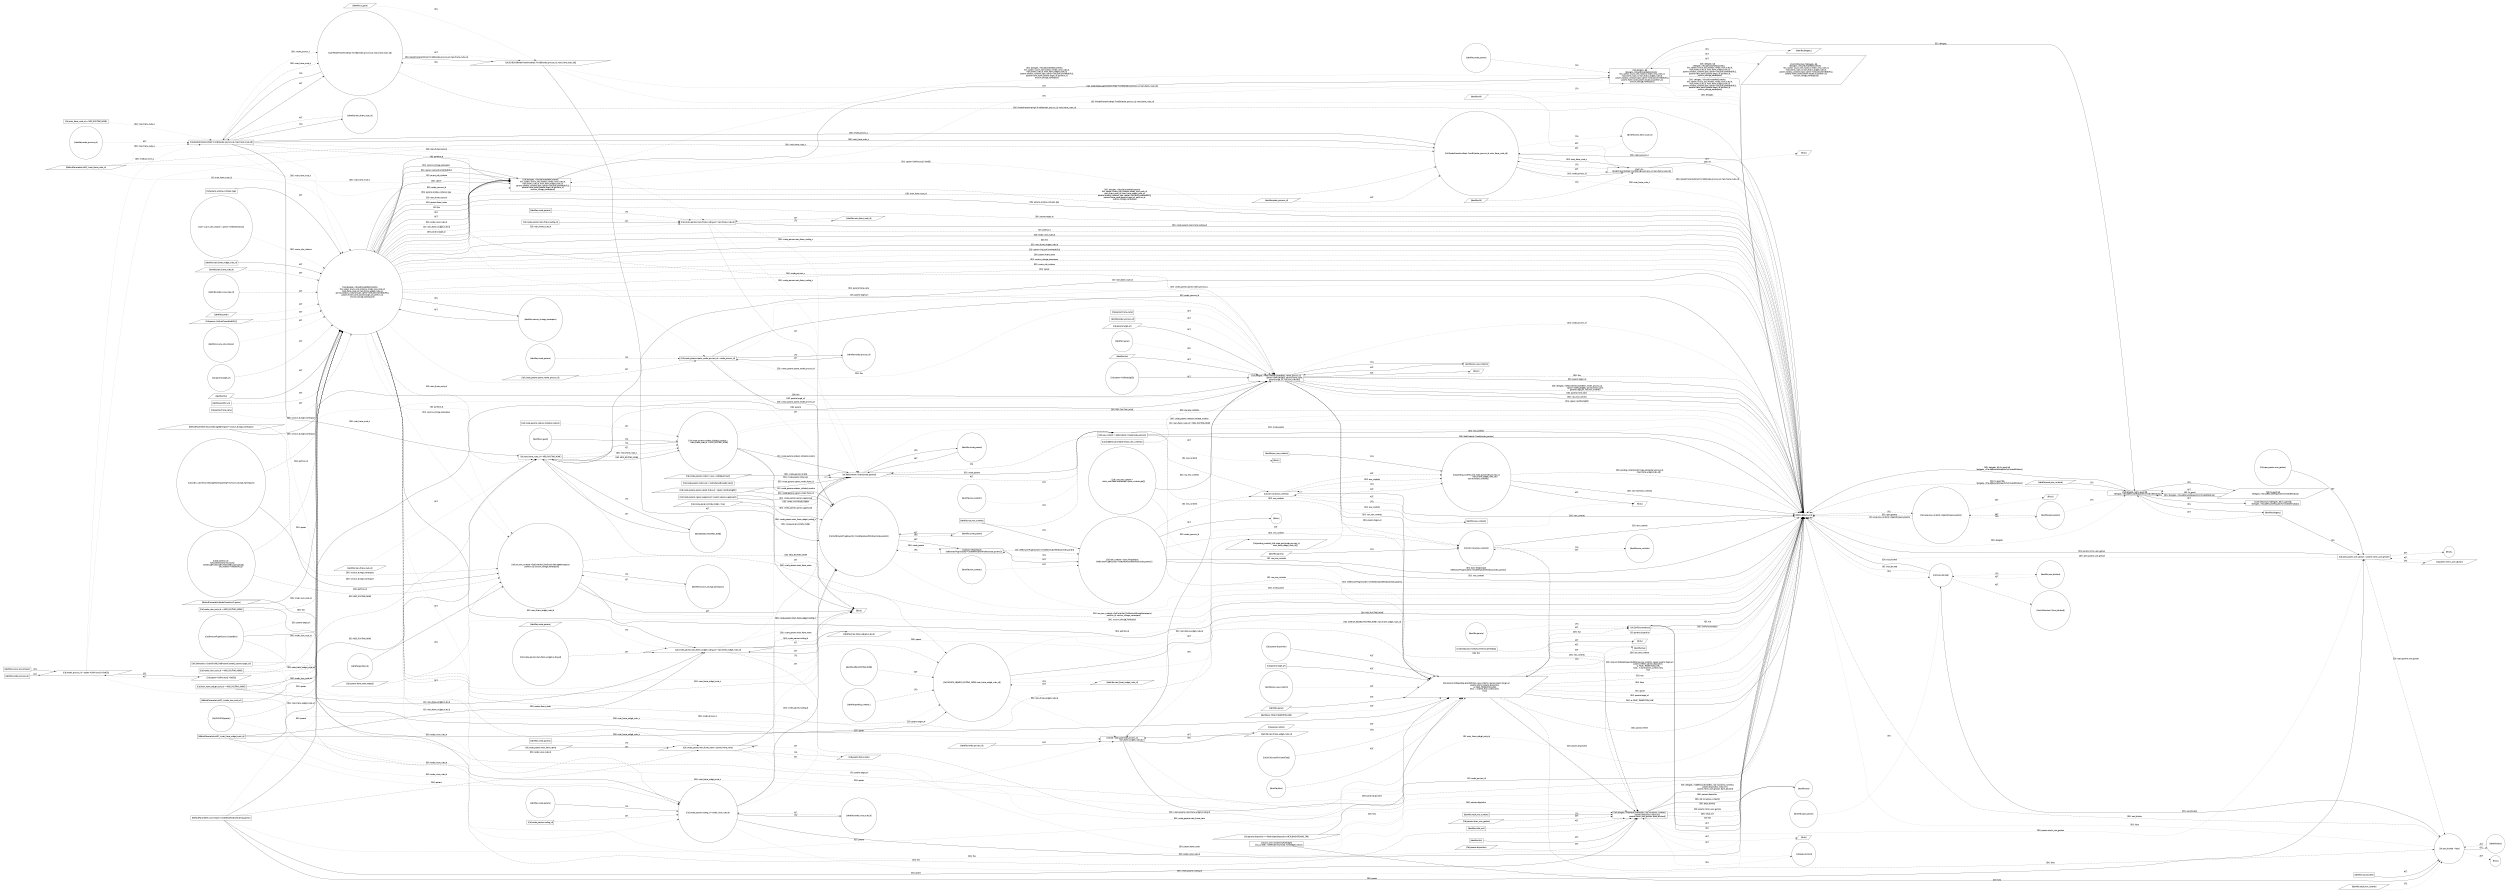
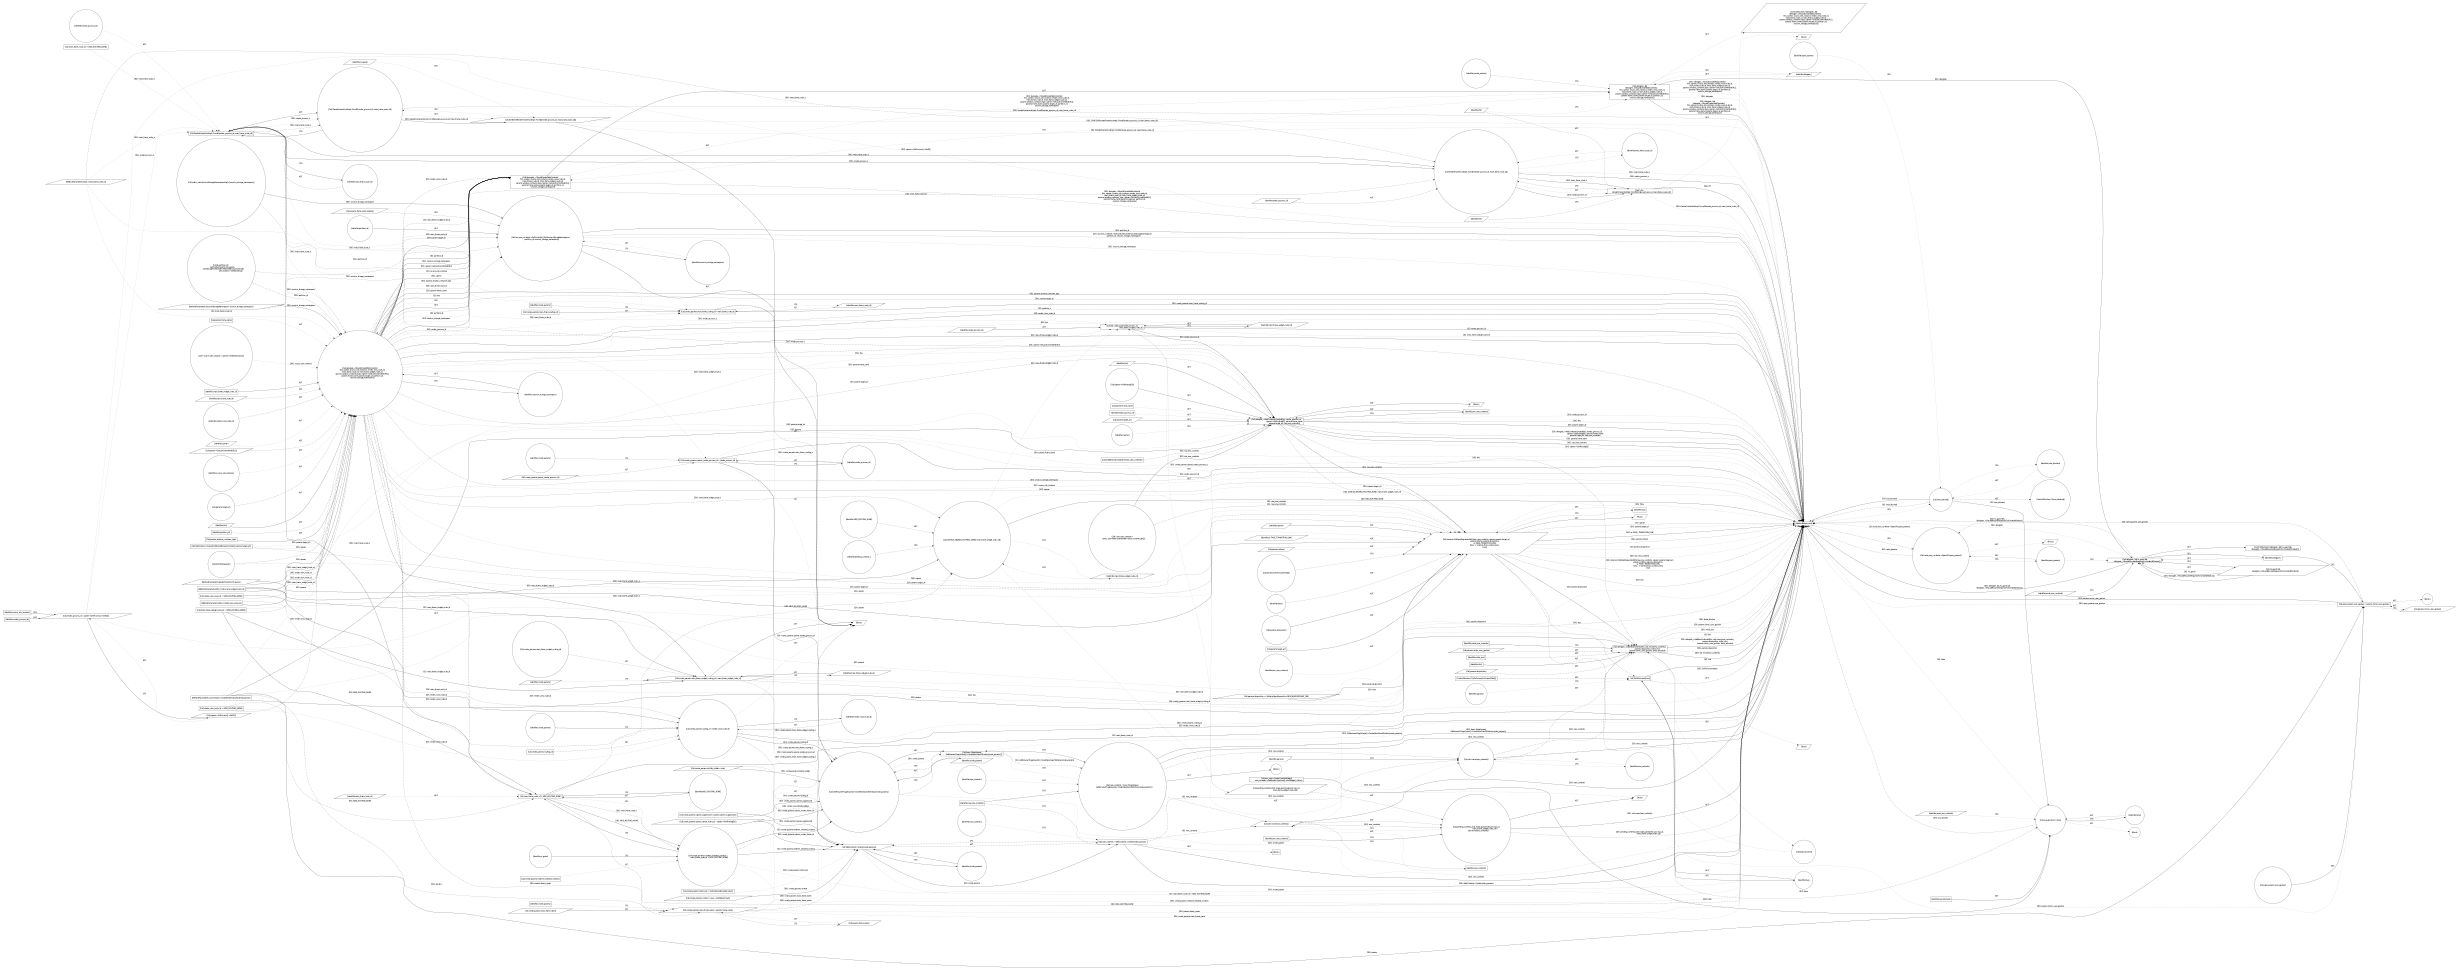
(221, 637) -> none
(2405, 696) -> (2180, 523)
